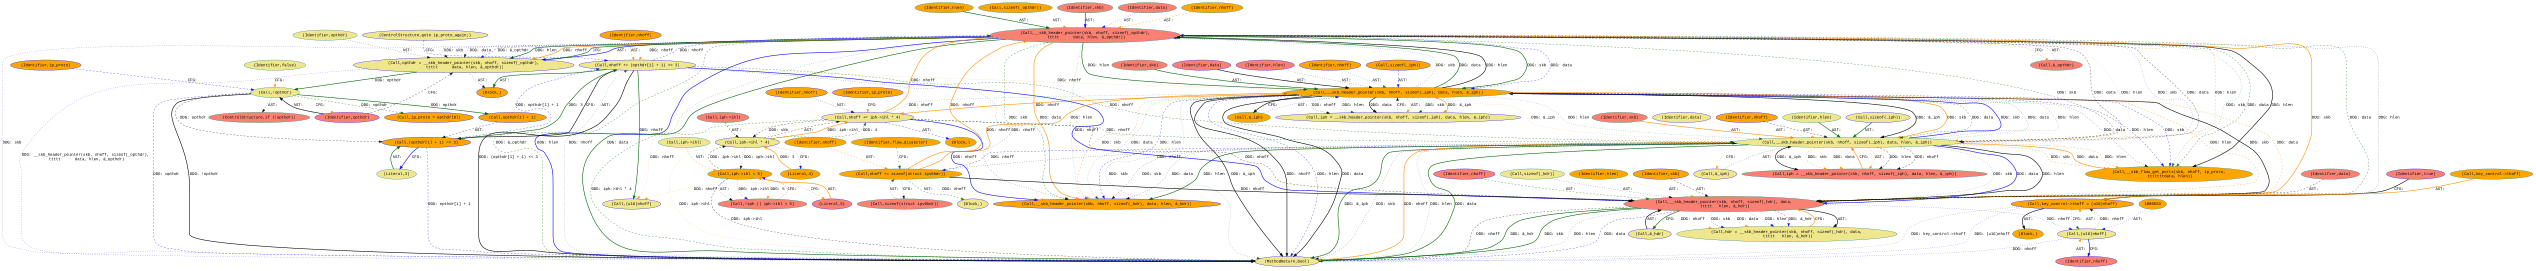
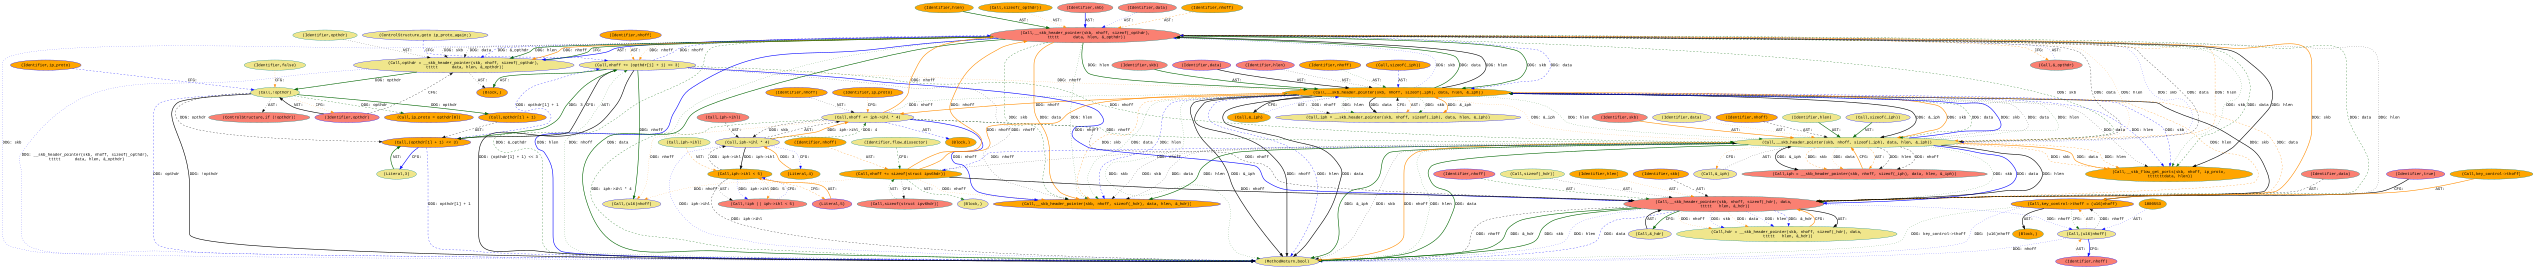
(896, 142) -> (896, 142)
(743, 157) -> (743, 157)
(909, 252) -> (909, 252)
